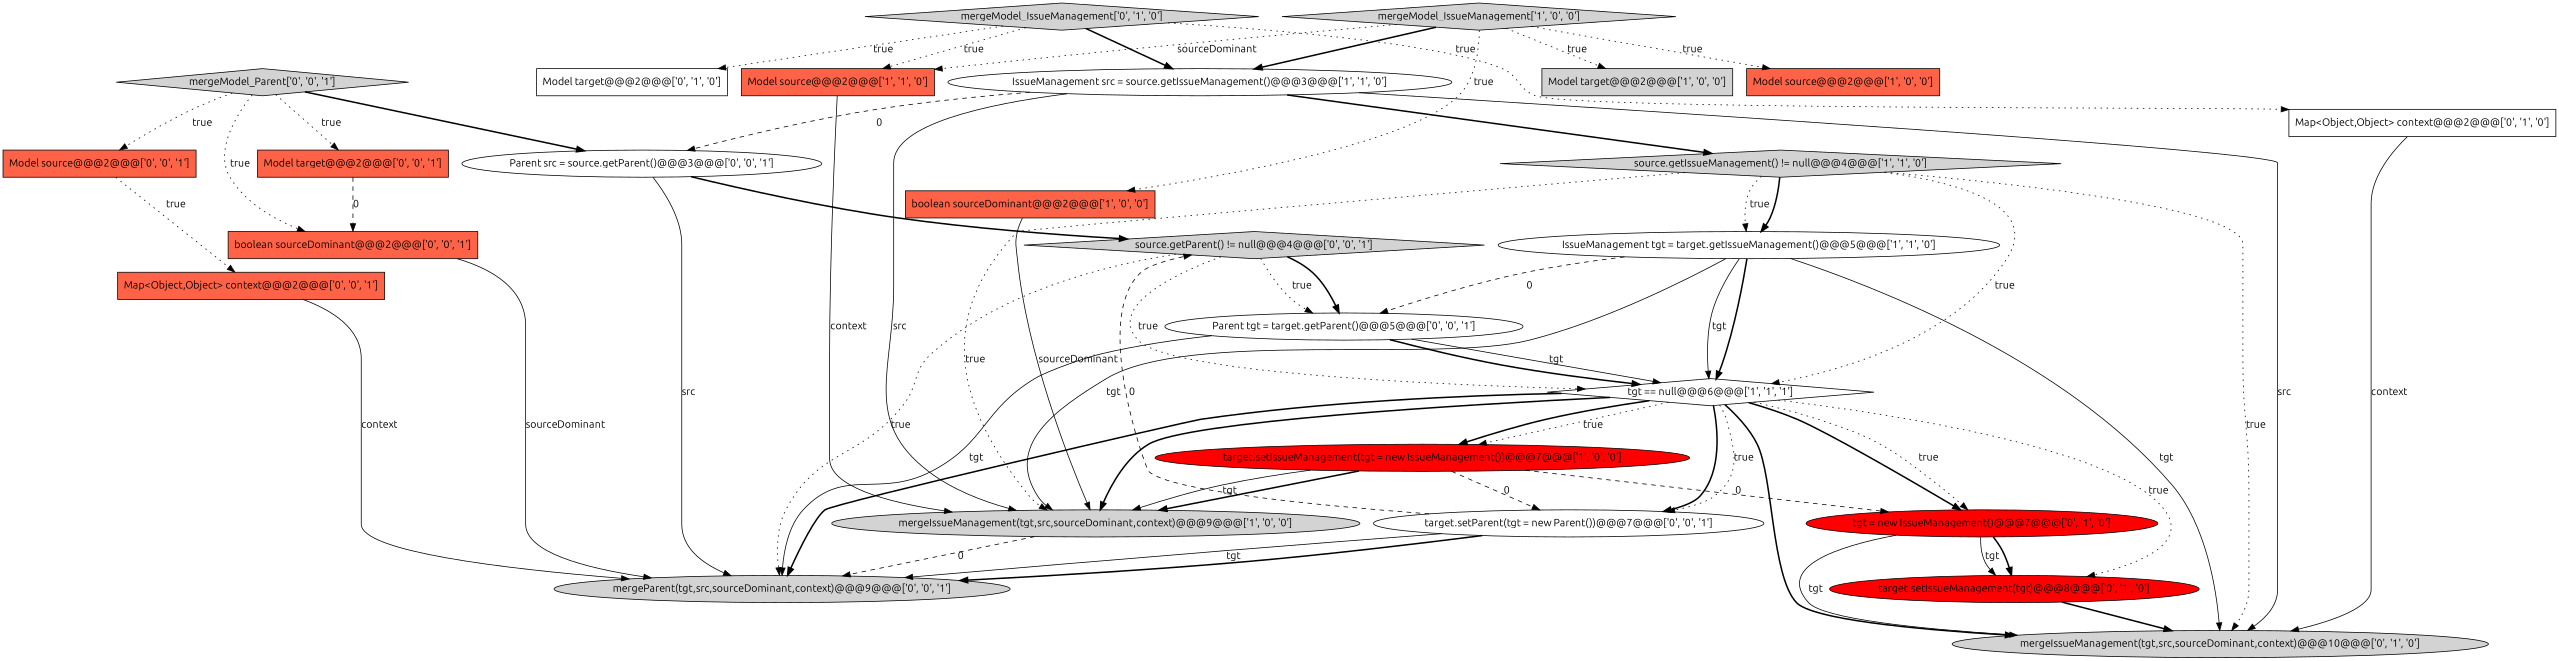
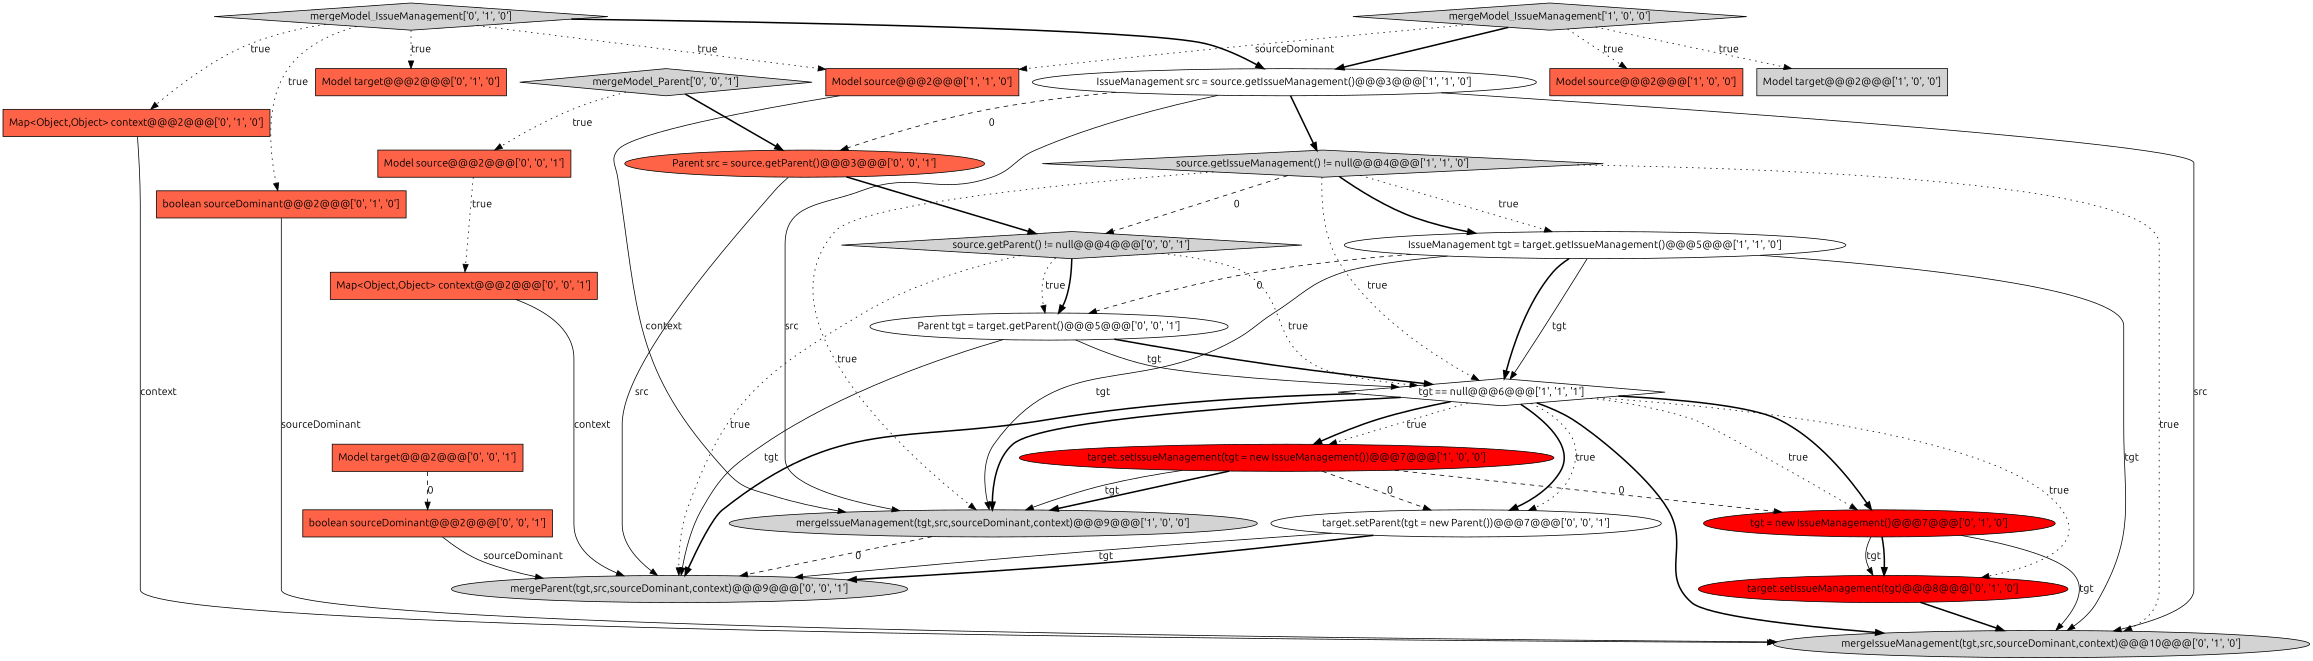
(632, 82) -> (411, 82)
(304, 120) -> none
(2422, 123) -> (137, 123)
(642, 164) -> (805, 164)
(229, 176) -> none
none -> (281, 204)
(1030, 204) -> none
(1163, 479) -> (1200, 203)
